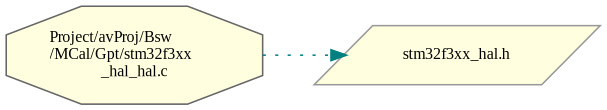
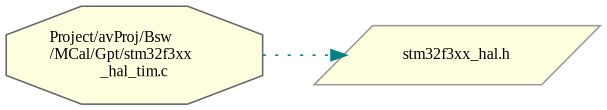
(134, 55) -> (134, 55)
